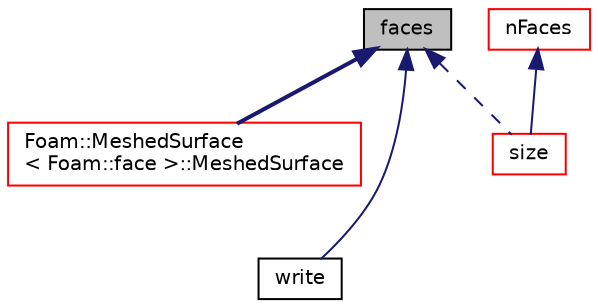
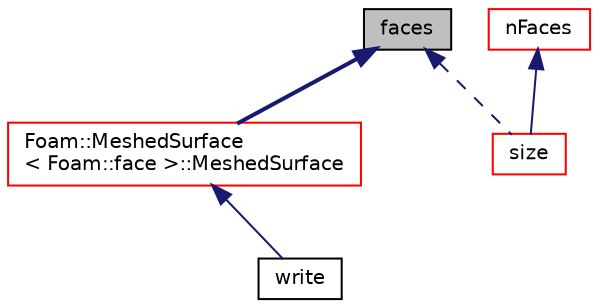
(384, 174) -> (255, 229)
